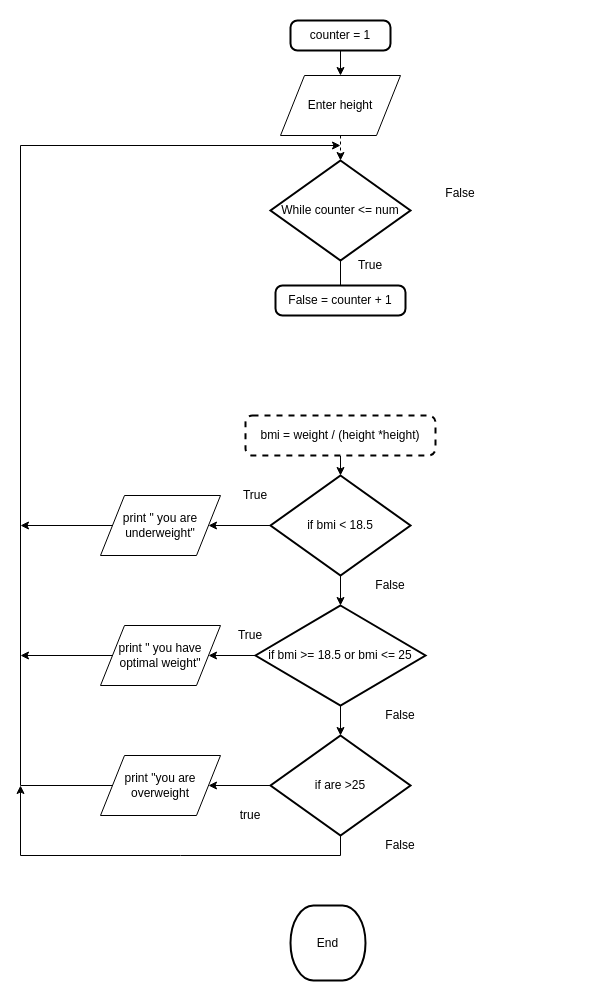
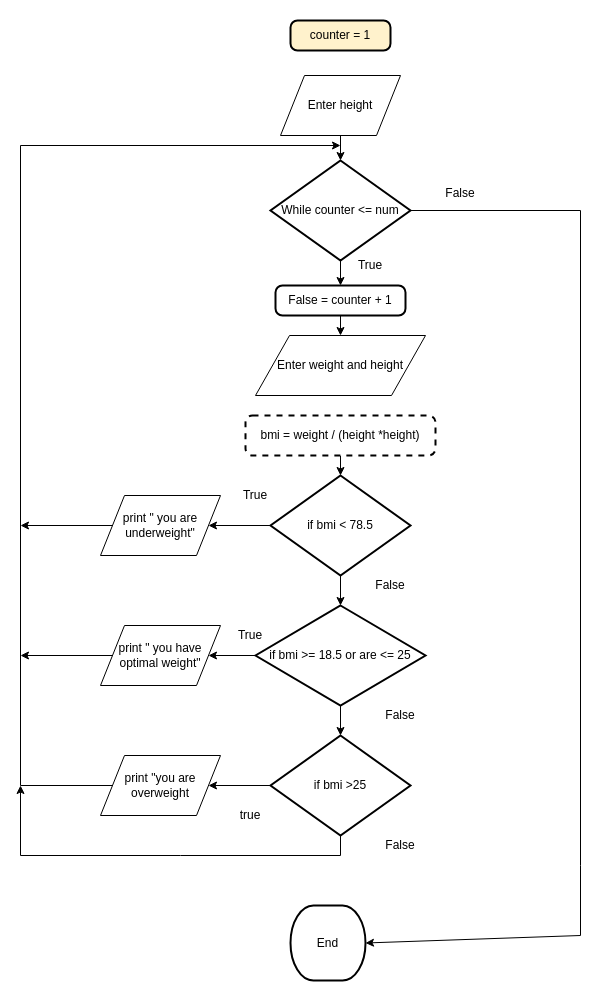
(341, 36) -> (341, 36)
(341, 60) -> none
(341, 145) -> (341, 145)
(341, 280) -> (341, 277)
none -> (341, 322)
none -> (341, 366)
(341, 526) -> (341, 526)
none -> (581, 592)
(341, 656) -> (341, 656)
(341, 786) -> (341, 786)
